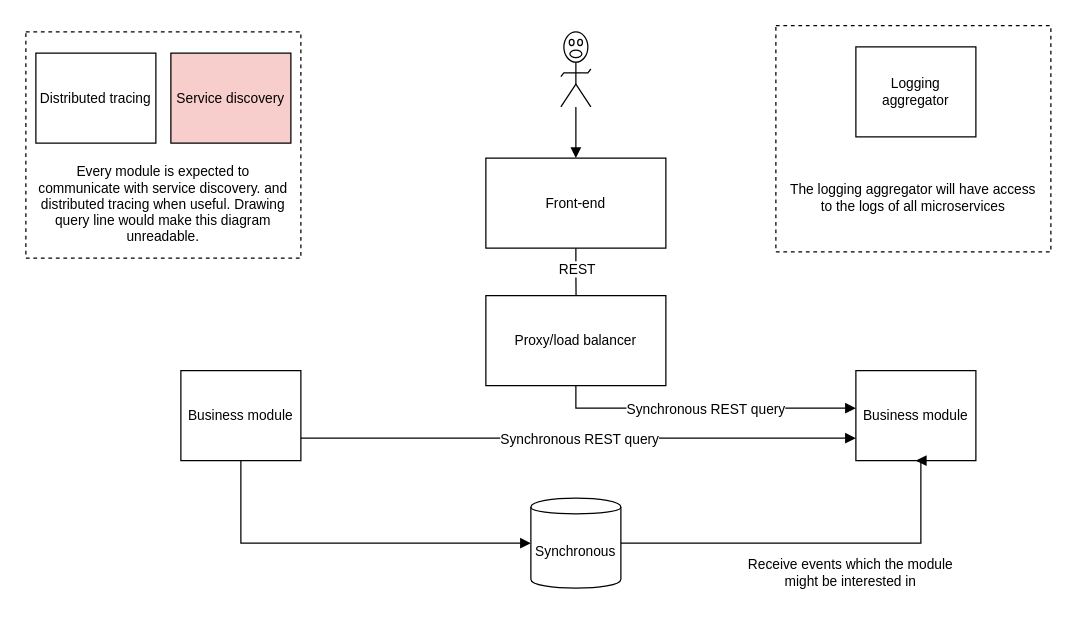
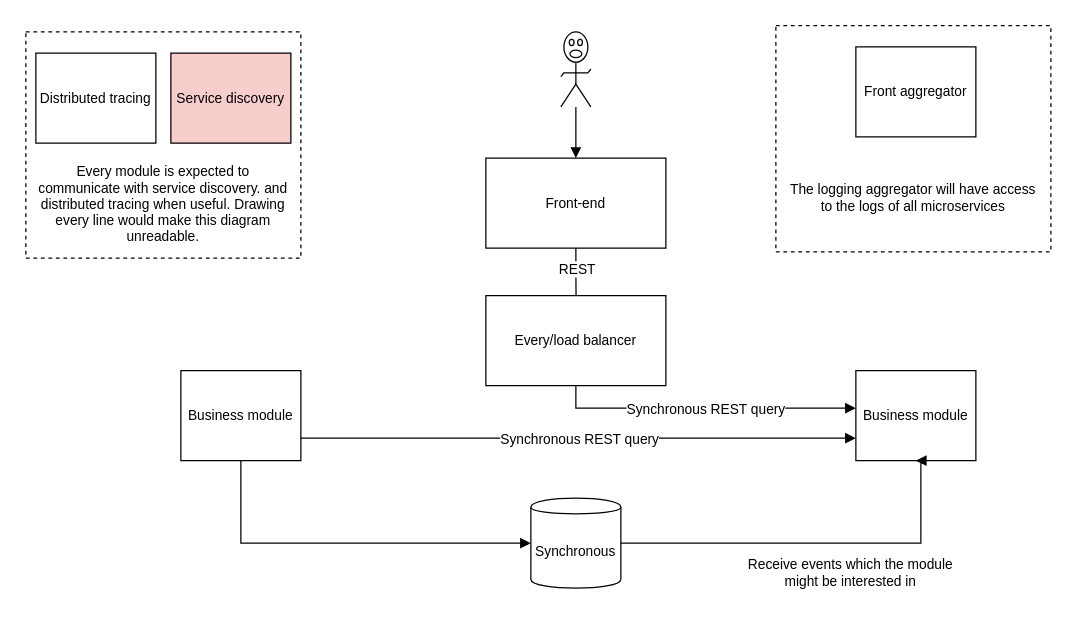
(916, 92) -> (916, 92)
(163, 204) -> (163, 204)
(576, 341) -> (576, 341)
